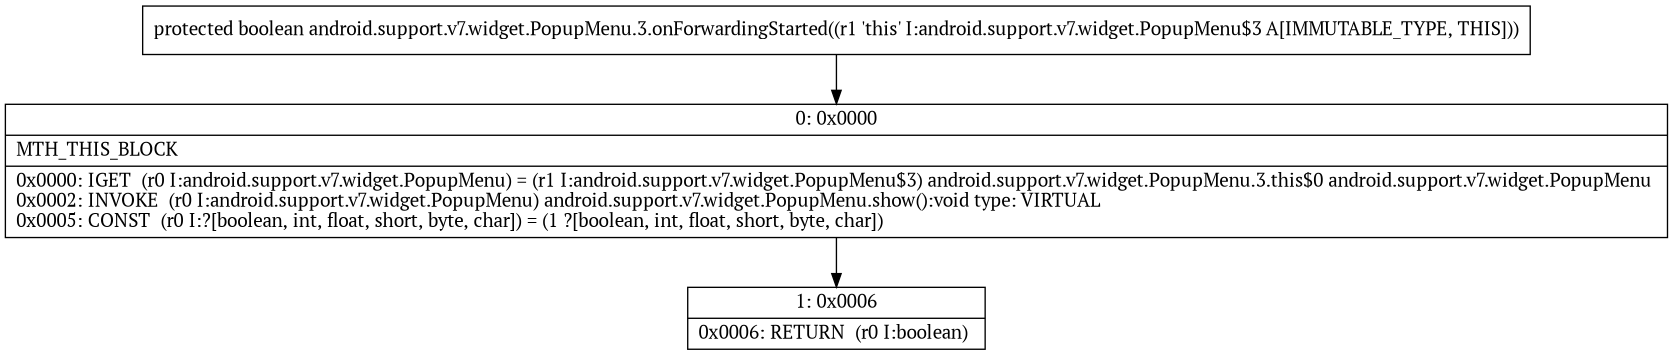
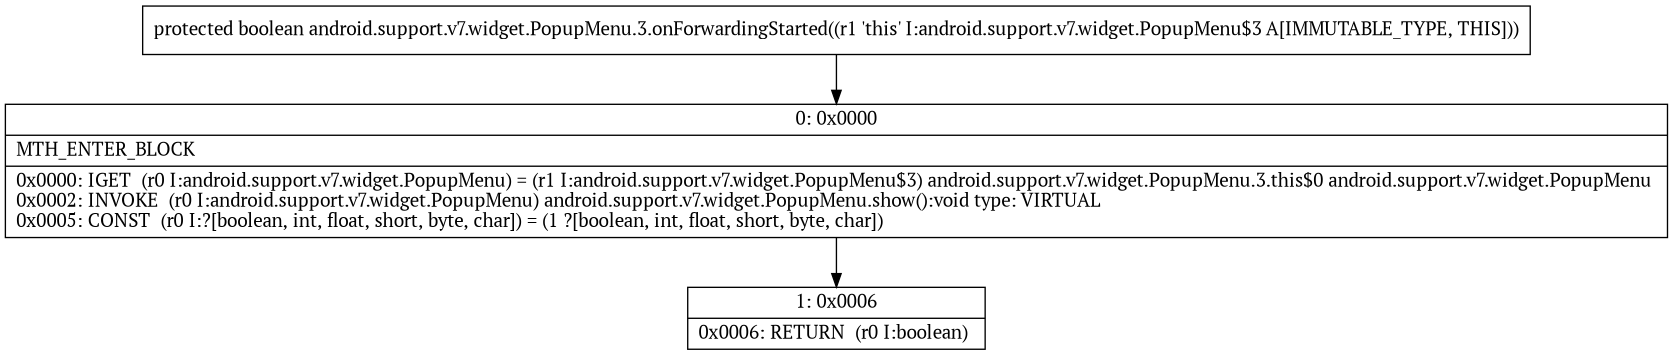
(98, 150) -> (106, 150)
